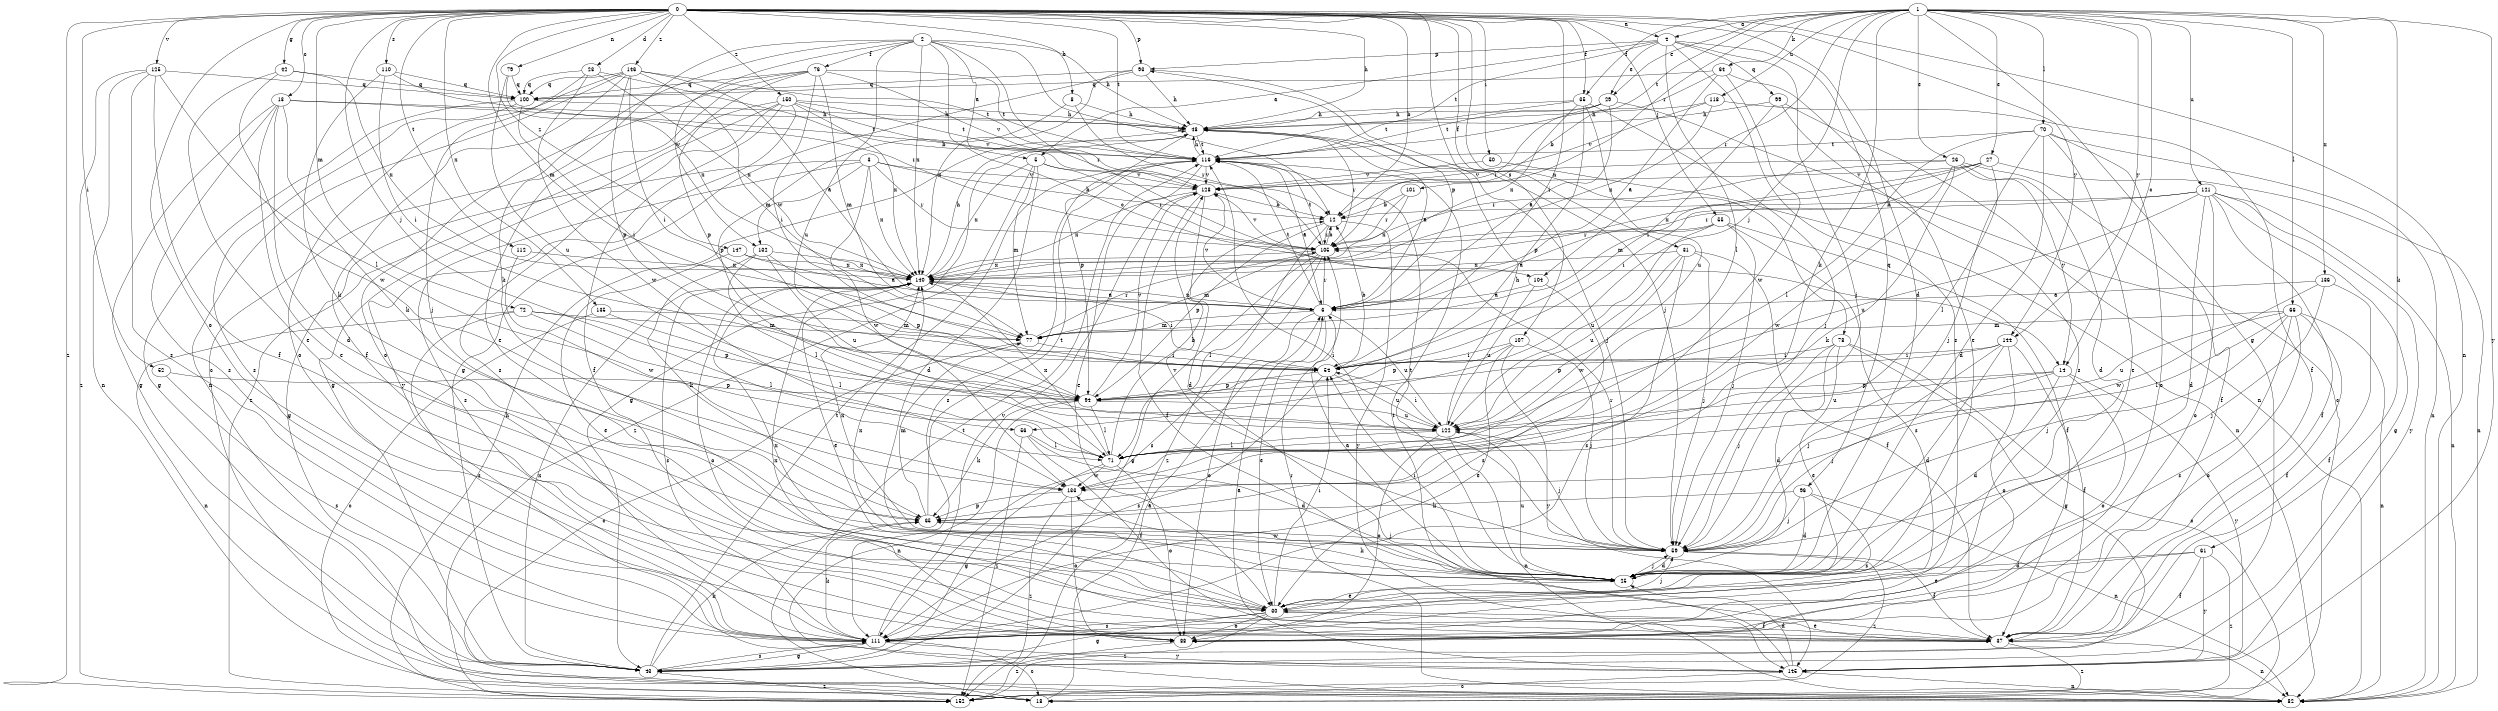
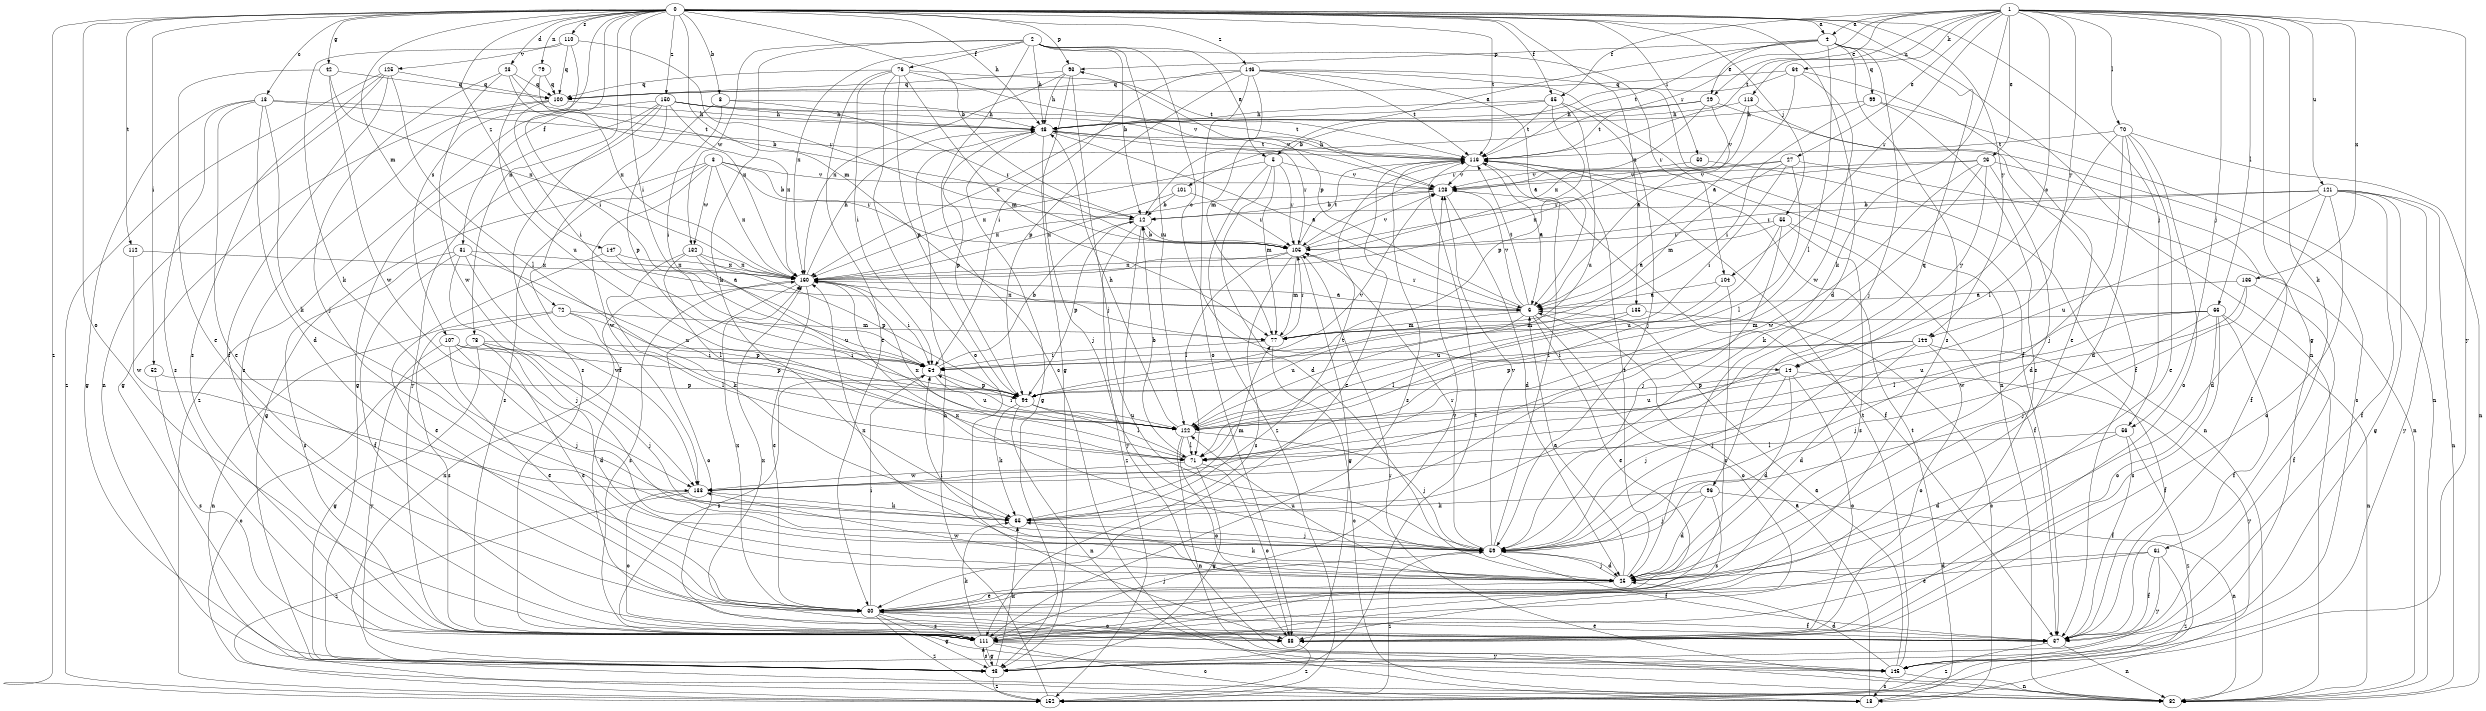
(293, 13) -> (482, 59)
none -> (707, 274)
(920, 280) -> (804, 280)
(978, 506) -> (894, 506)
